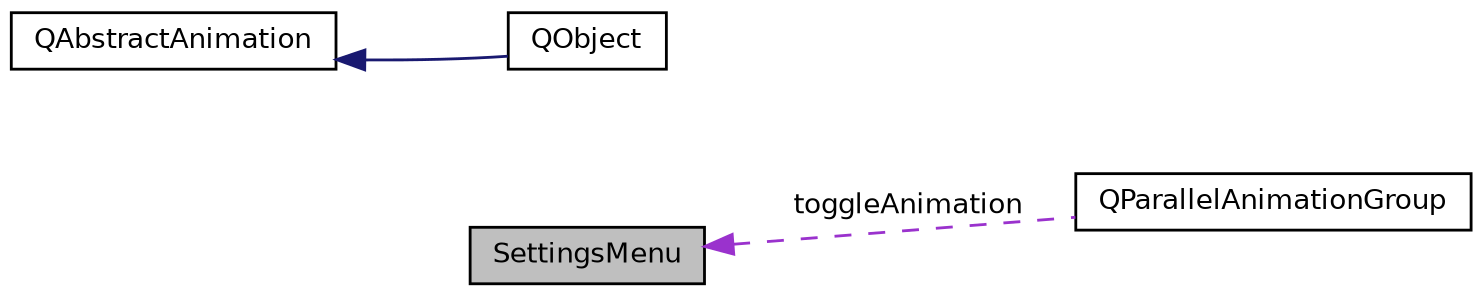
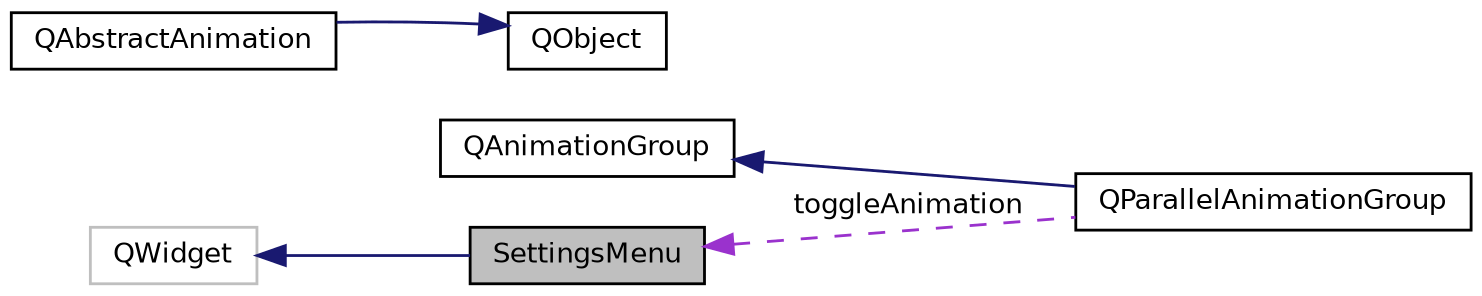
(437, 59) -> (408, 22)
none -> (587, 148)
none -> (174, 256)
